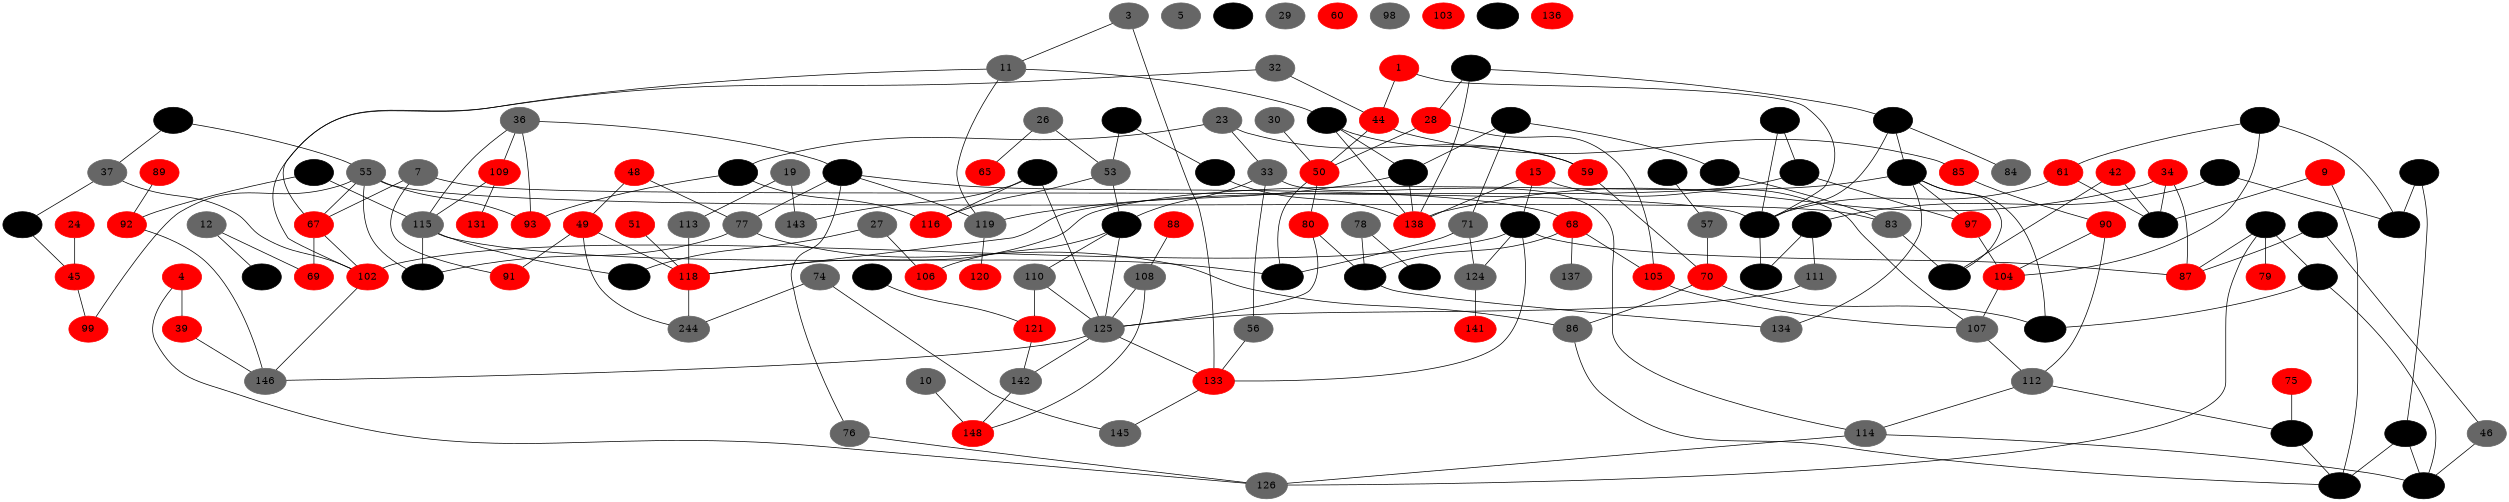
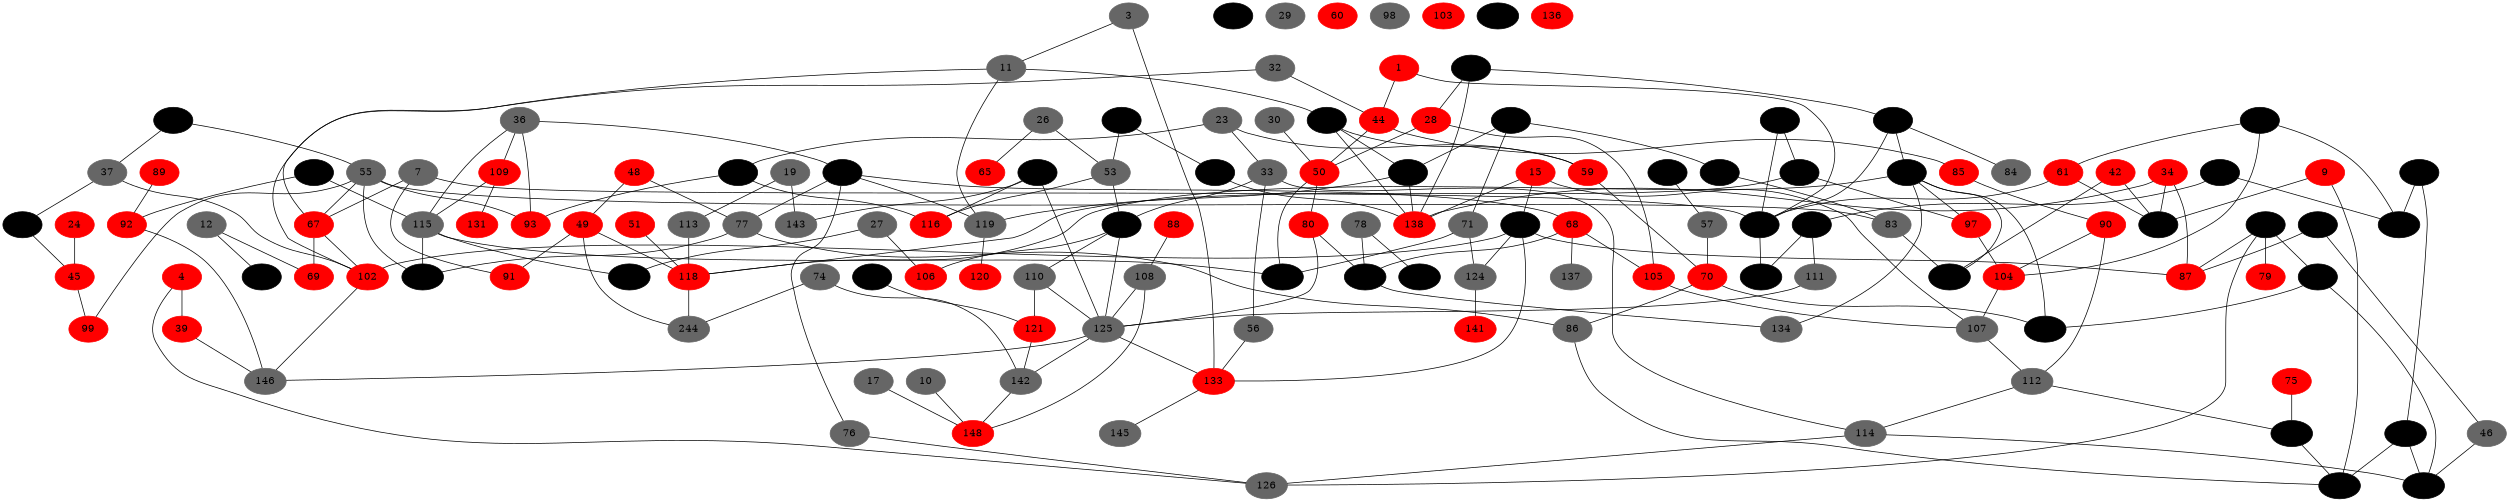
(1181, 16) -> none
(960, 373) -> (908, 298)
none -> (874, 381)
